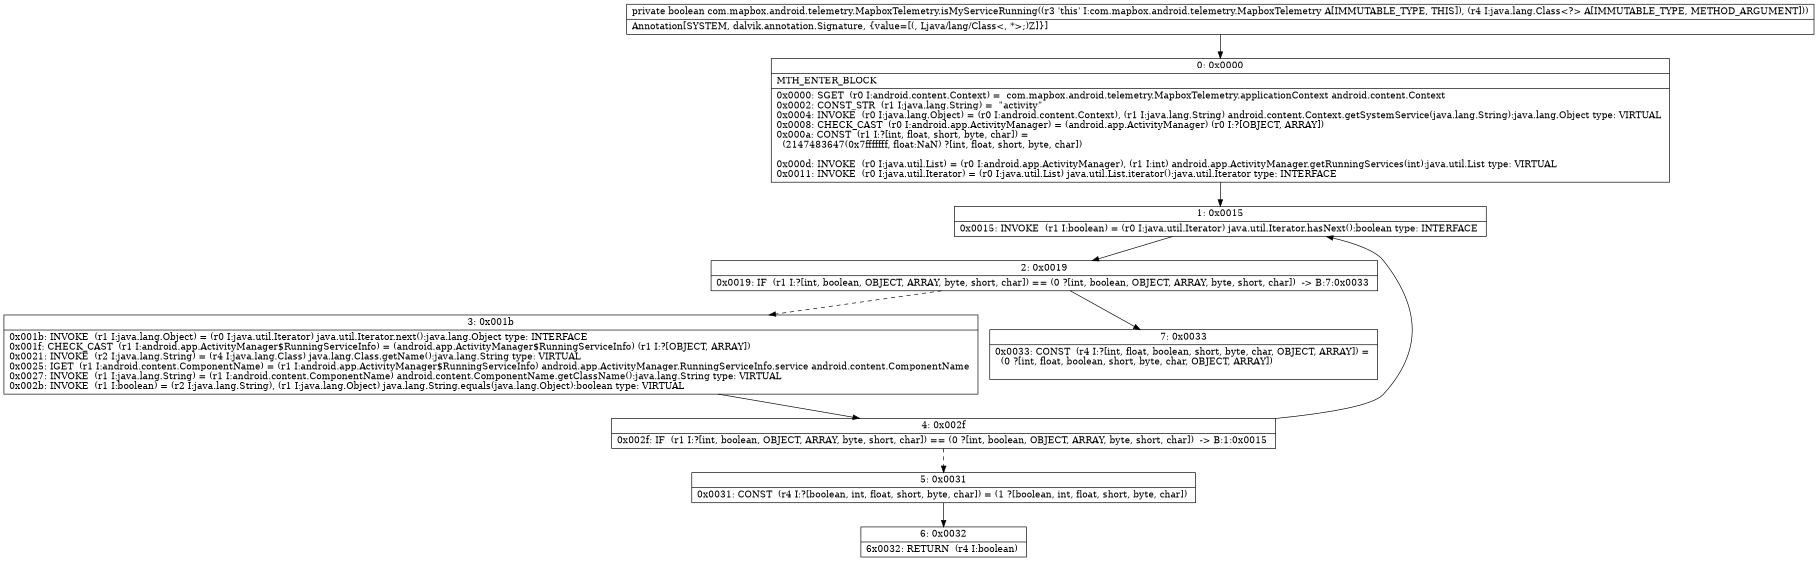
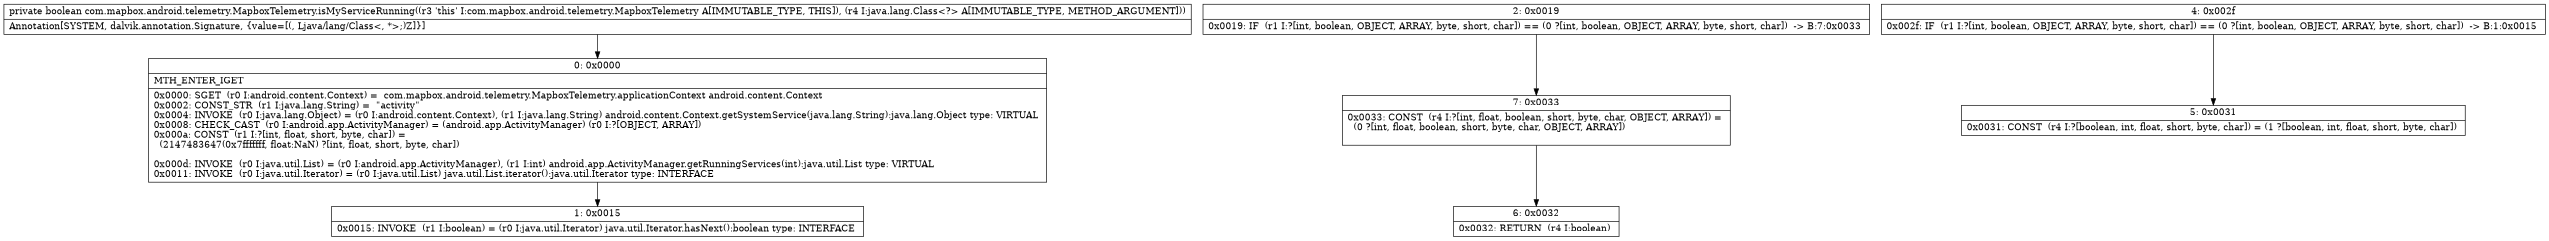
(827, 81) -> (199, 81)
(1136, 248) -> none
(491, 355) -> none
(1408, 355) -> none
(944, 457) -> (2213, 66)
(944, 512) -> (1536, 173)
(944, 549) -> (1536, 229)
